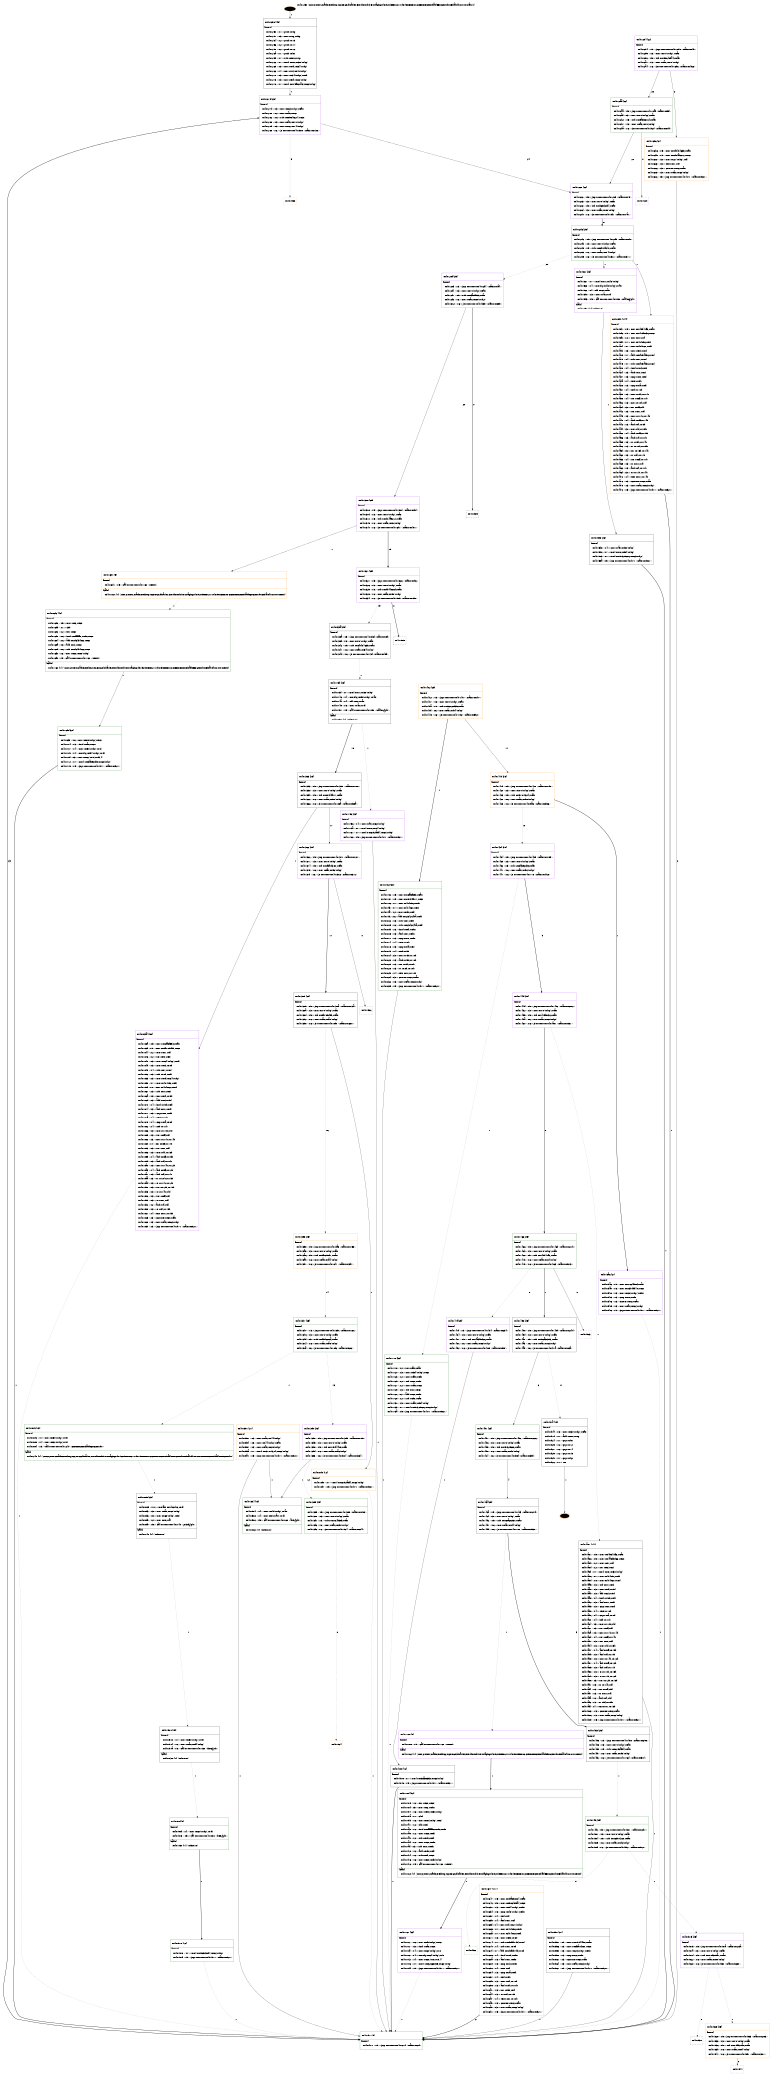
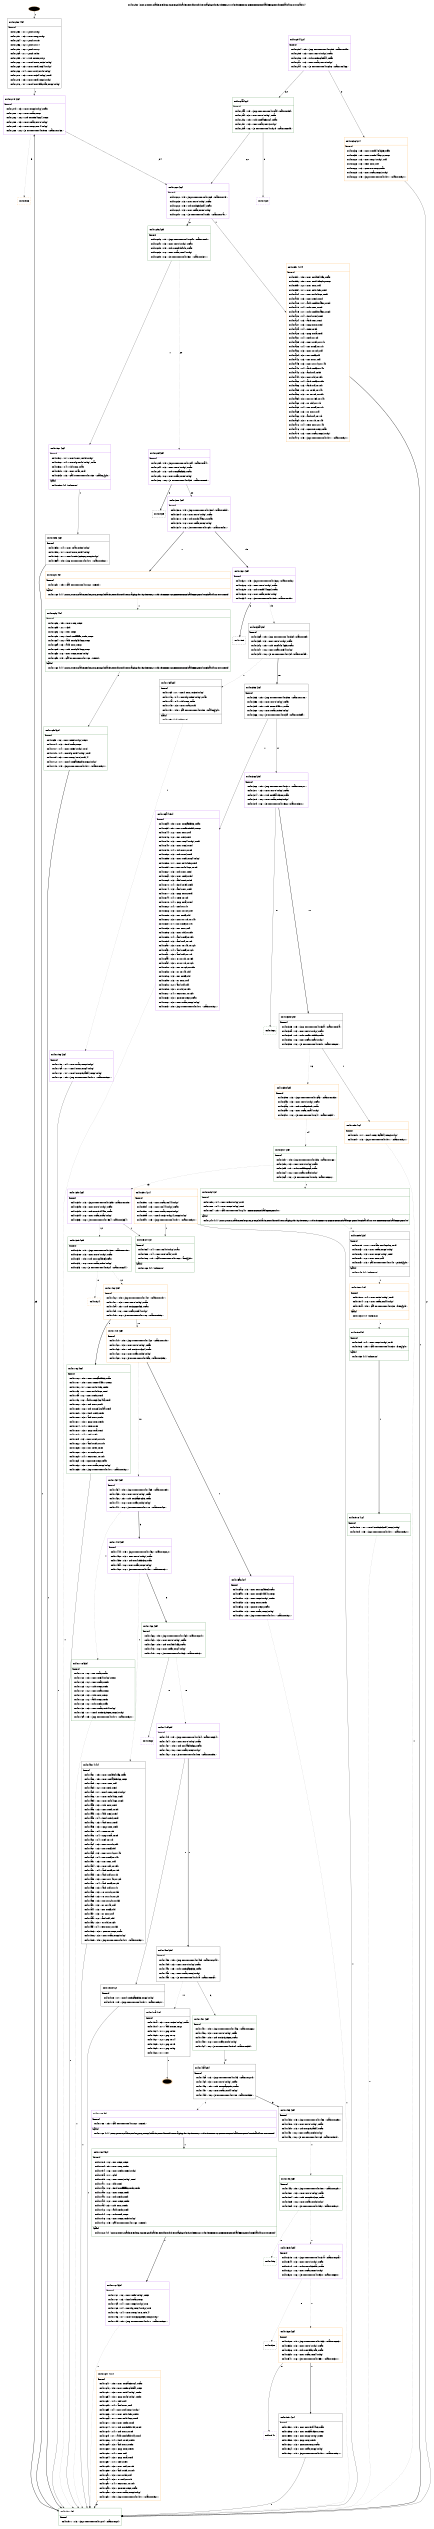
(645, 286) -> (248, 265)
(295, 548) -> (167, 551)
(344, 748) -> (278, 670)
none -> (117, 1278)
(544, 1292) -> (188, 1852)
(190, 1744) -> (379, 1302)
(391, 1908) -> (87, 2251)
none -> (311, 2388)
